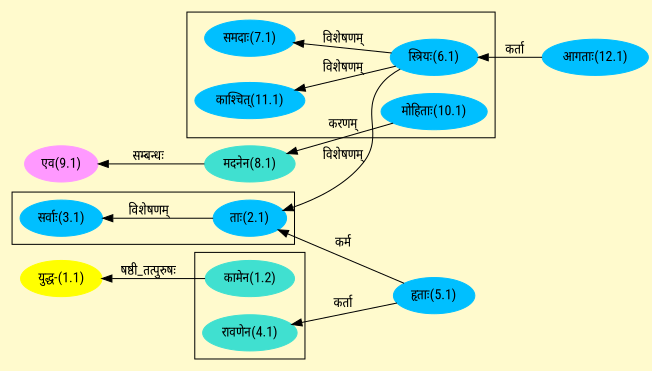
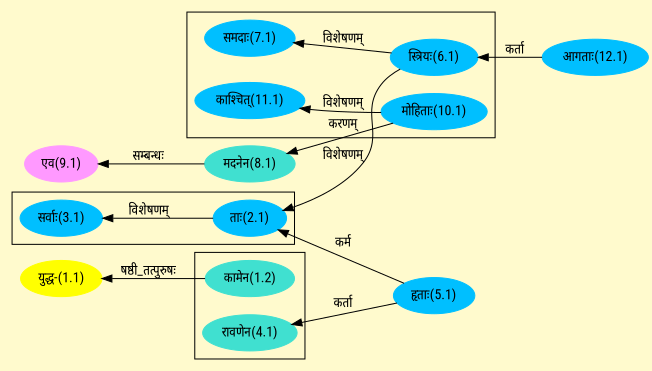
(350, 77) -> (346, 112)
